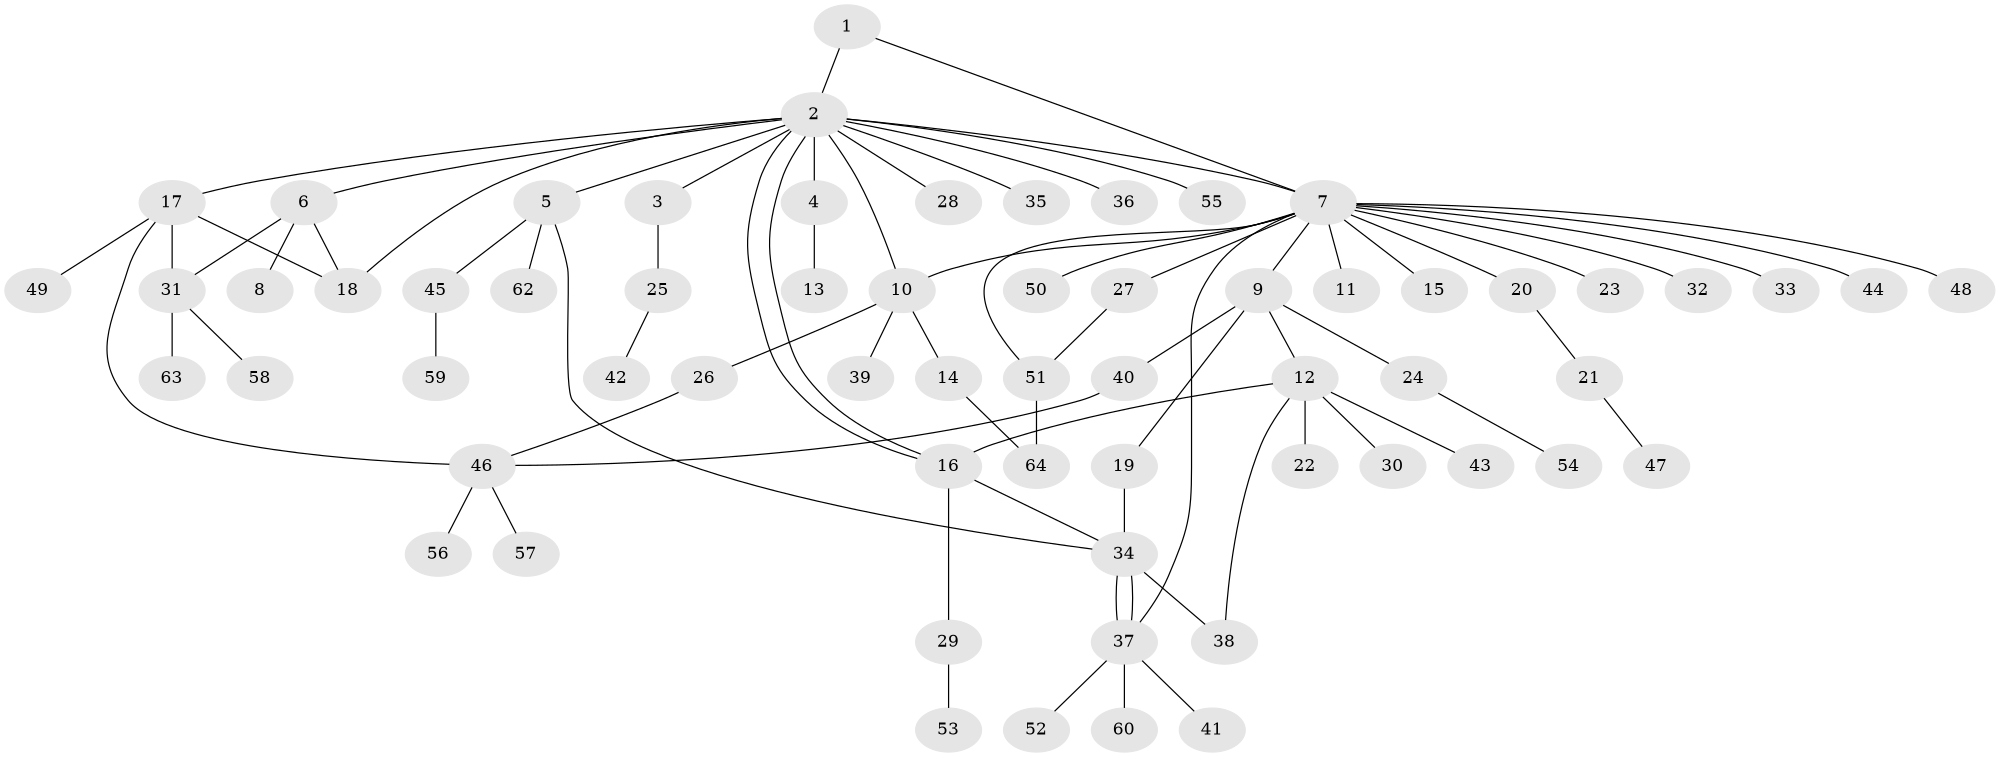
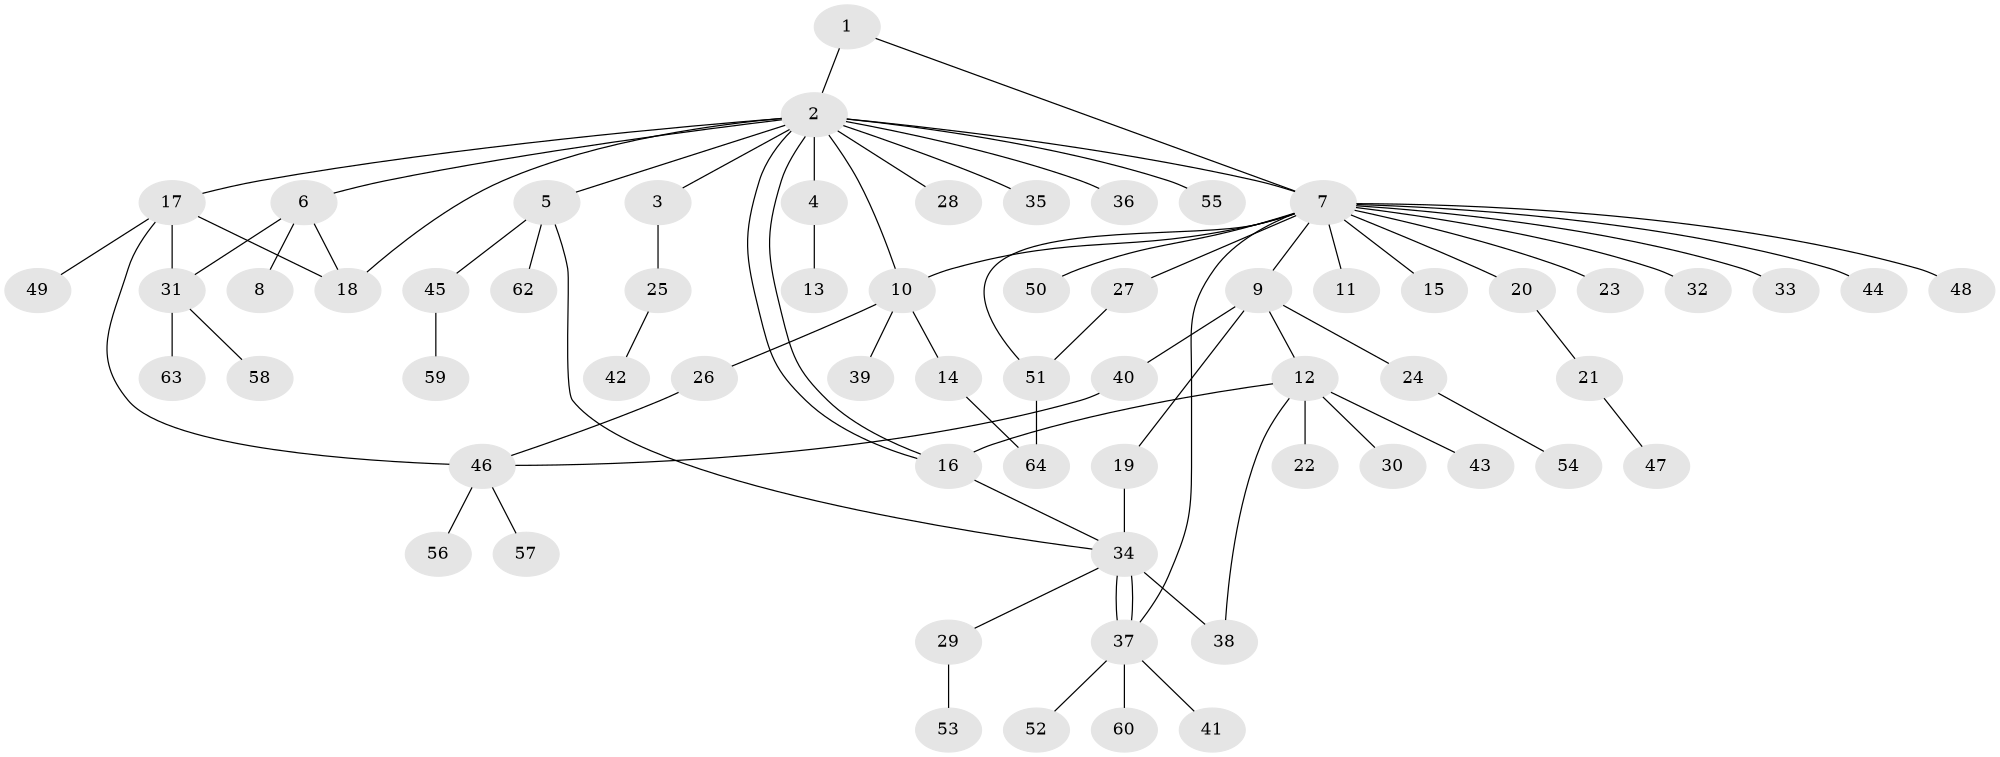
(949, 554) -> (1037, 598)
